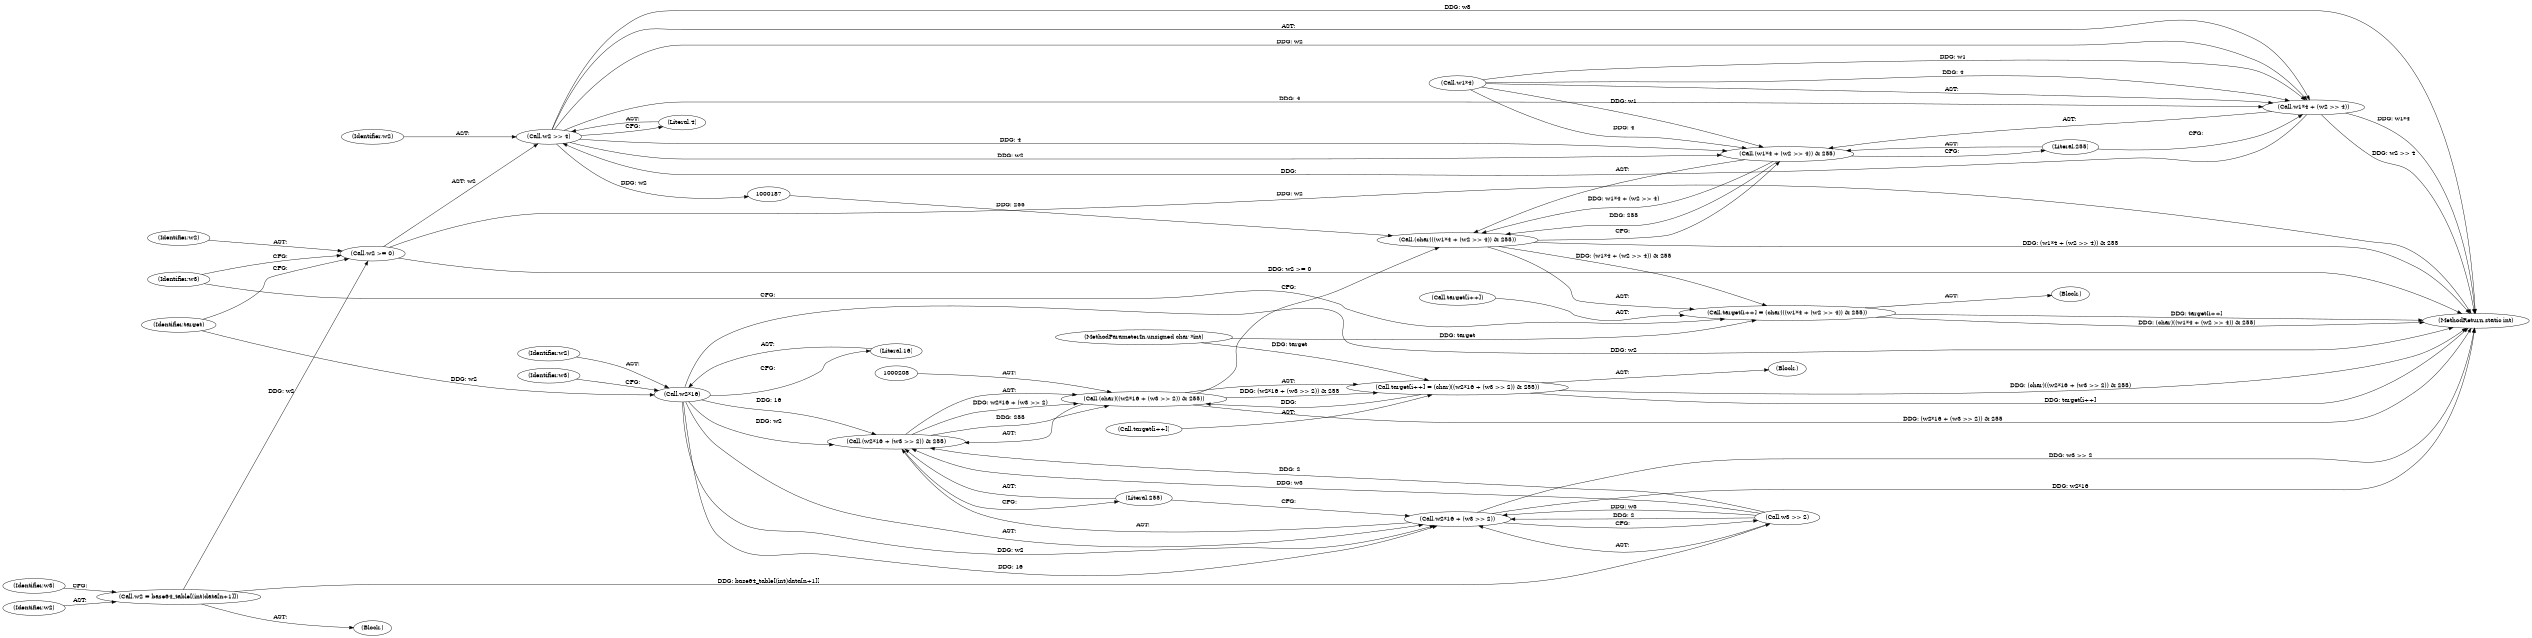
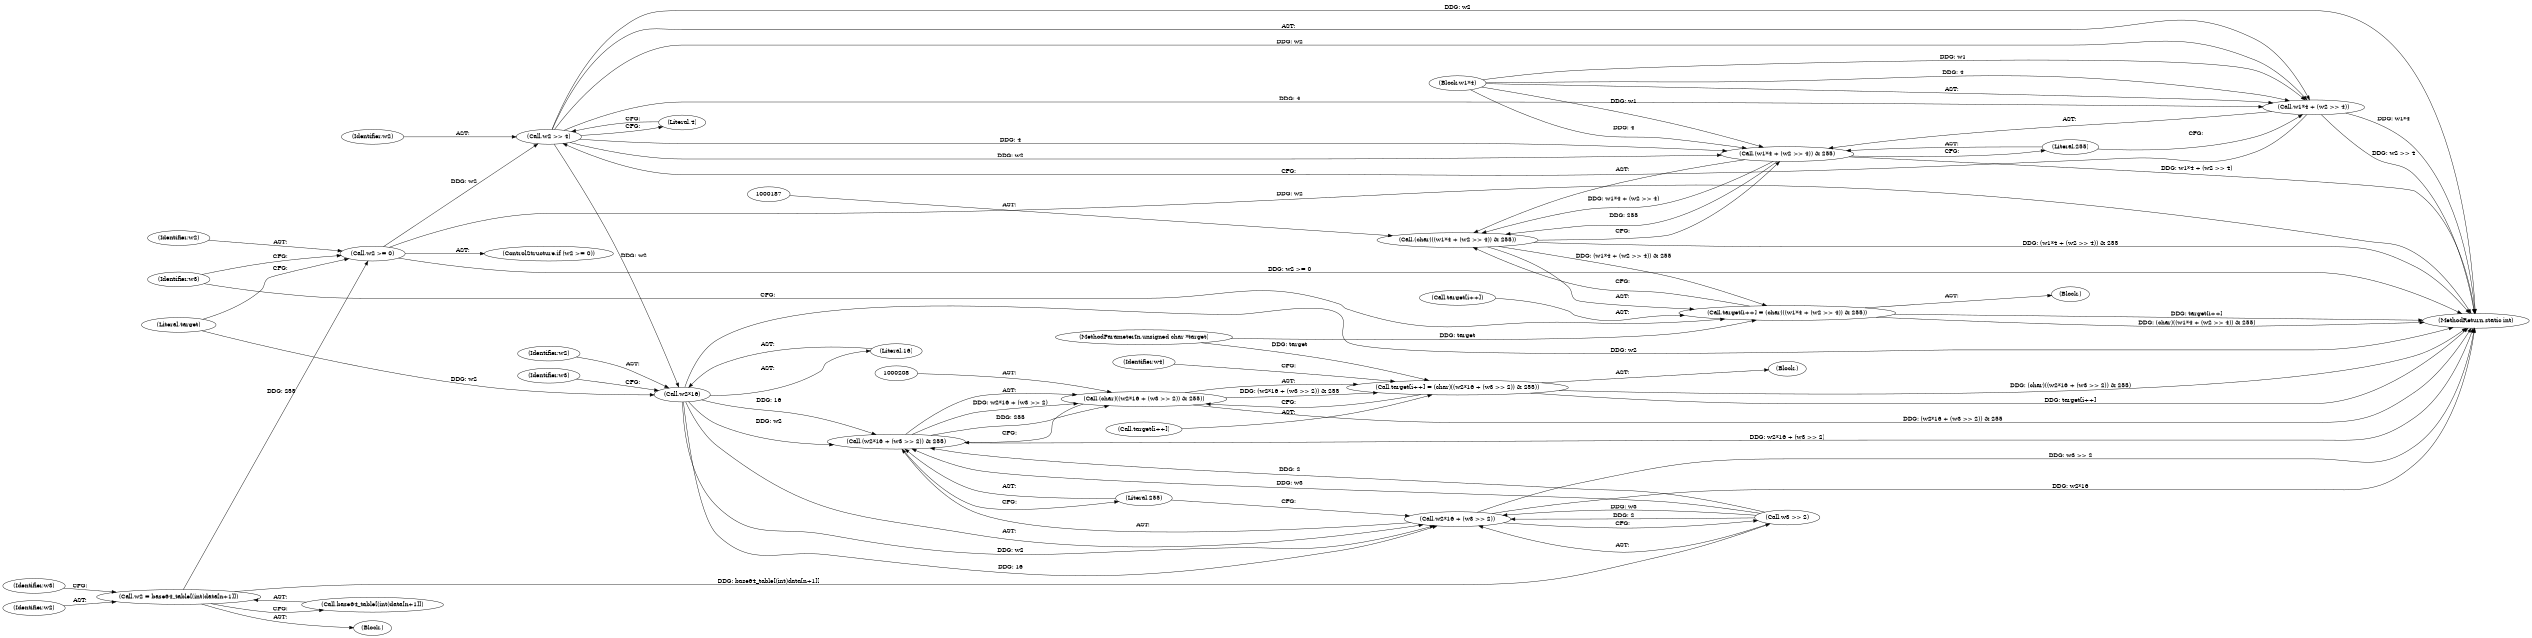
(1458, 8) -> (1458, 8)
(1458, 83) -> (1458, 83)
(634, 119) -> (634, 119)
(1290, 171) -> (1290, 171)
none -> (2200, 175)
(464, 182) -> (464, 182)
(644, 192) -> (622, 260)
(1010, 205) -> (1010, 205)
none -> (549, 254)
(1298, 303) -> (1610, 290)
(179, 325) -> (179, 325)
(1144, 337) -> (1144, 337)
none -> (1144, 362)
(769, 369) -> (769, 369)
(281, 391) -> (281, 391)
(1290, 403) -> (1290, 403)
(1010, 433) -> (1010, 433)
none -> (1744, 440)
none -> (373, 605)
